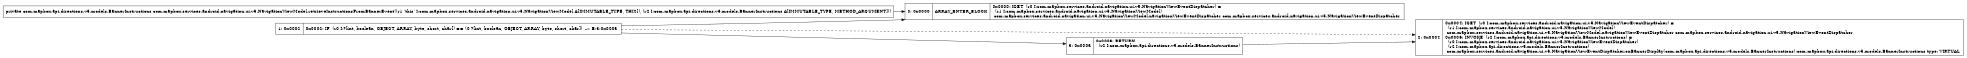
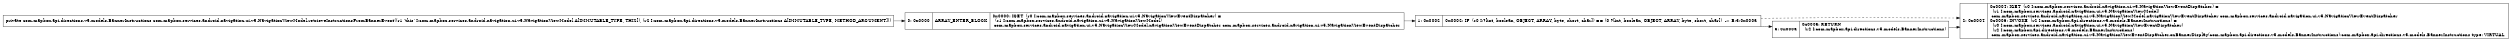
(762, 23) -> (1408, 21)
